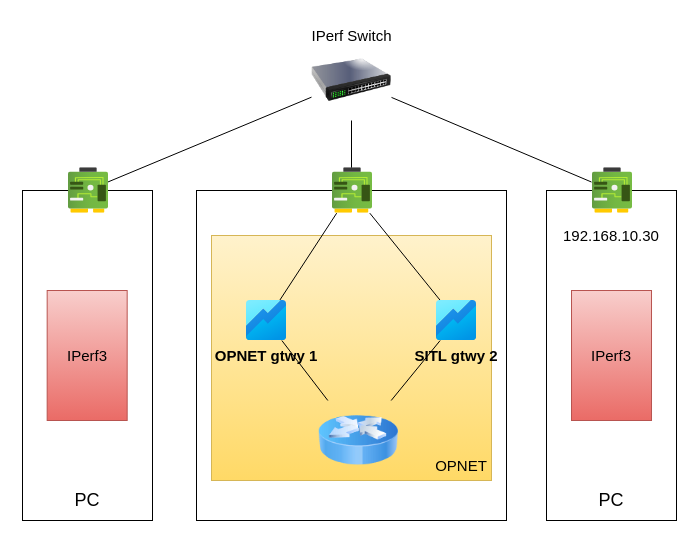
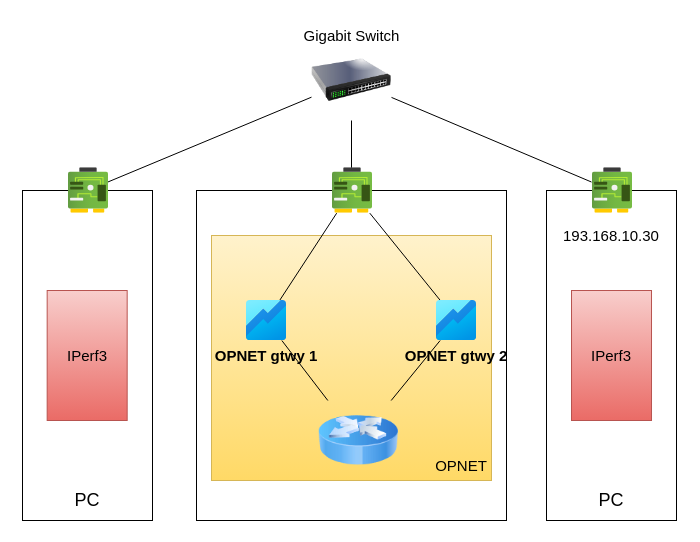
(352, 36) -> (352, 36)
(612, 236) -> (612, 236)
(457, 356) -> (457, 356)
